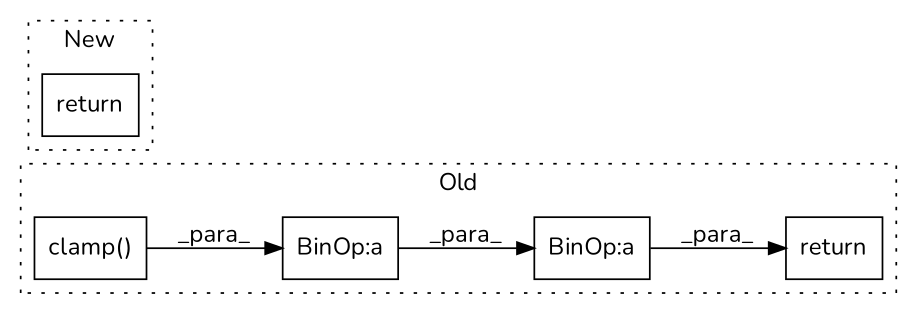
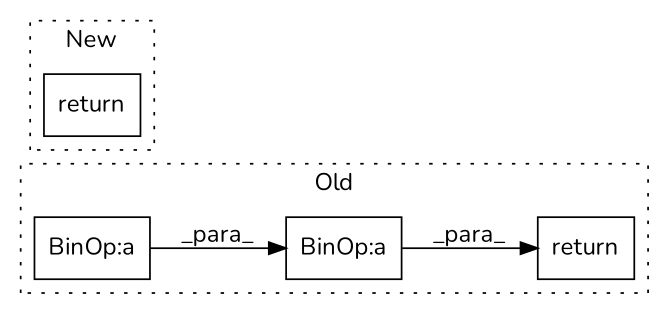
(90, 248) -> none
